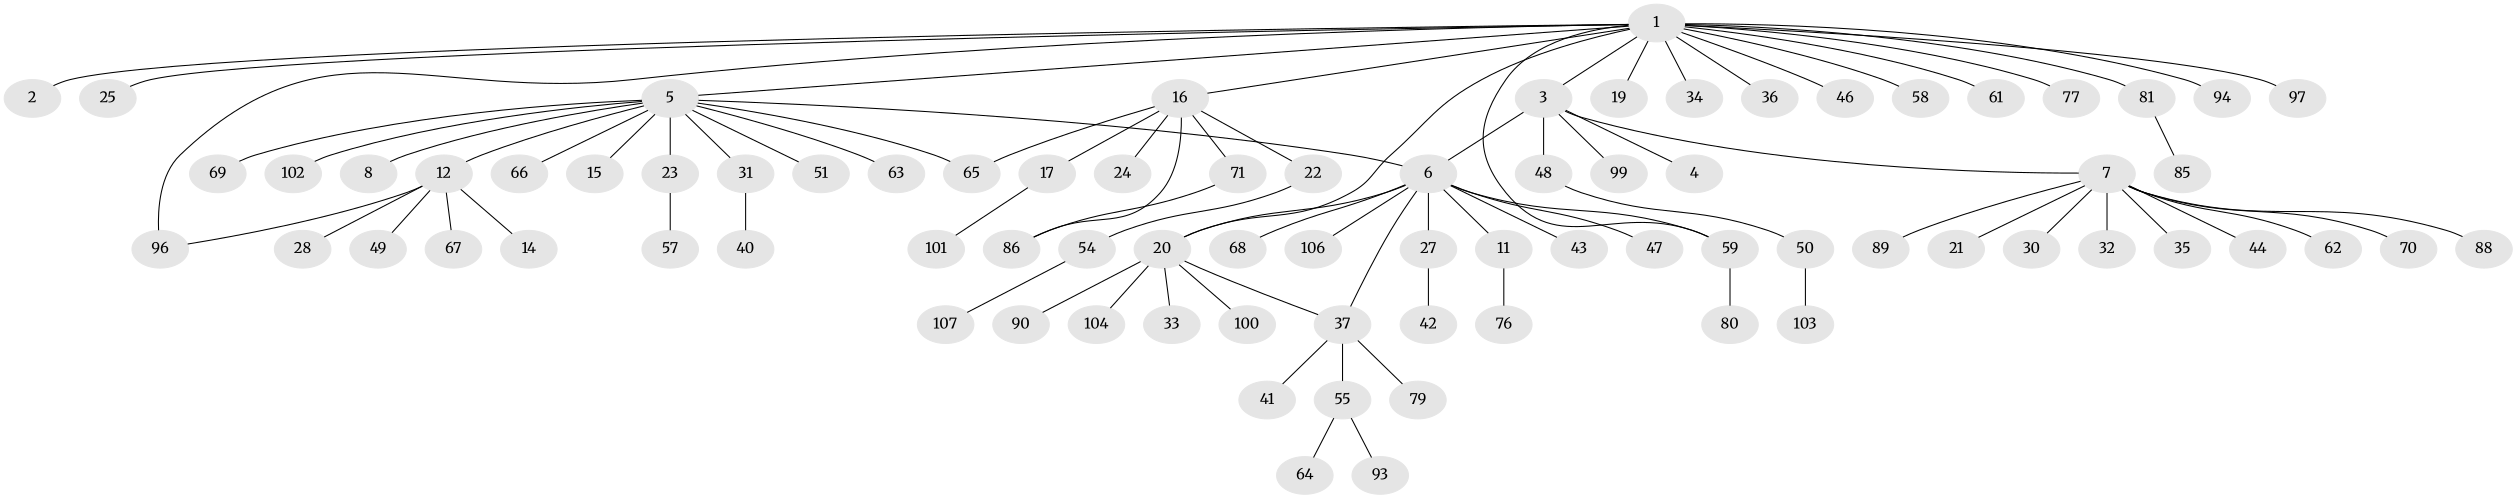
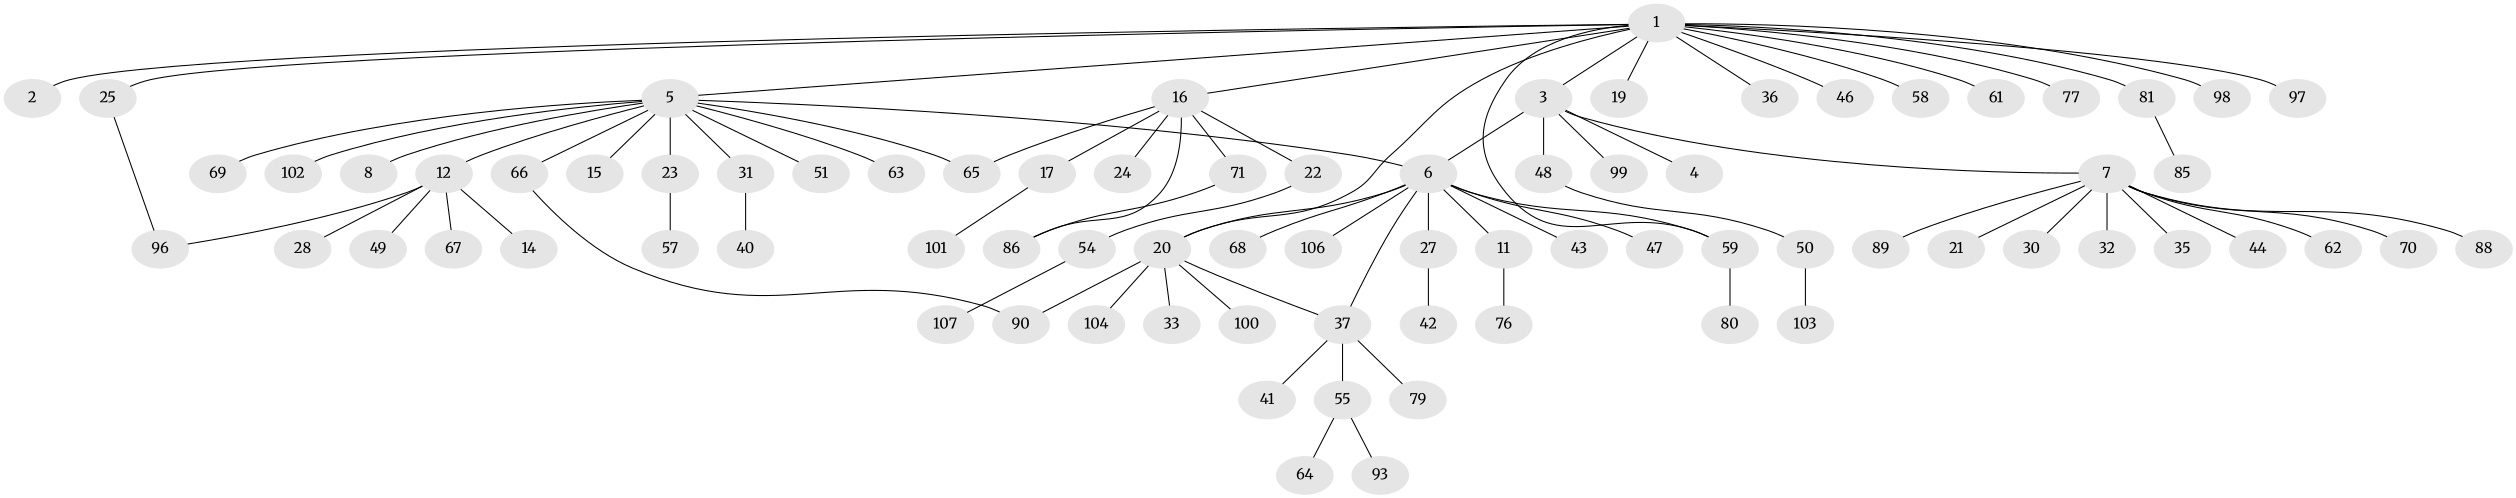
(853, 60) -> (134, 174)
(1694, 98) -> none
(2222, 98) -> (2222, 98)
none -> (752, 295)
